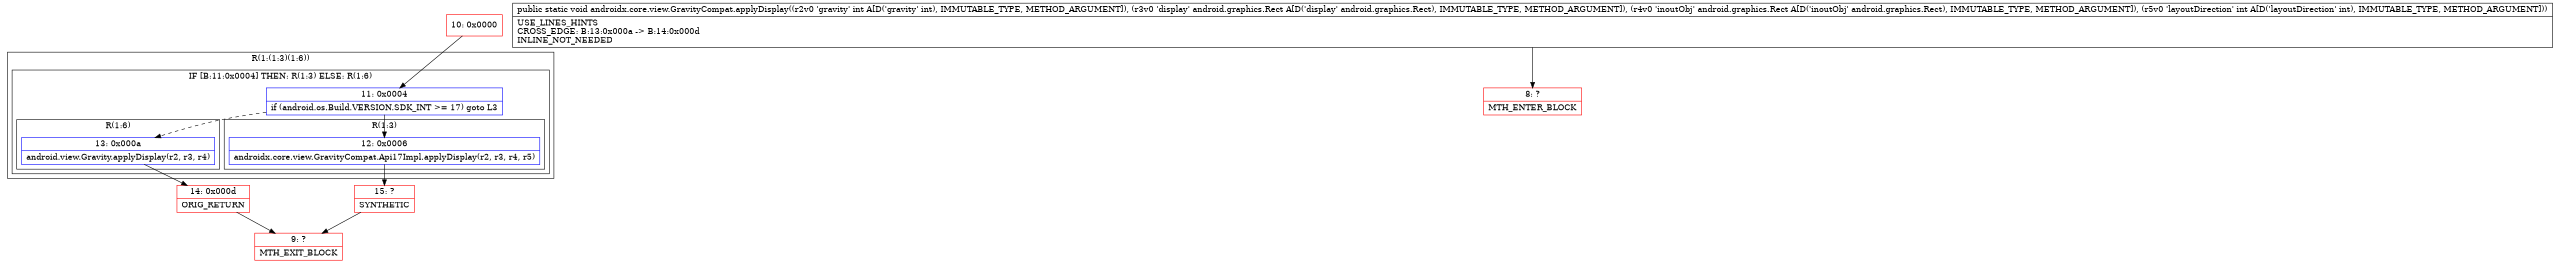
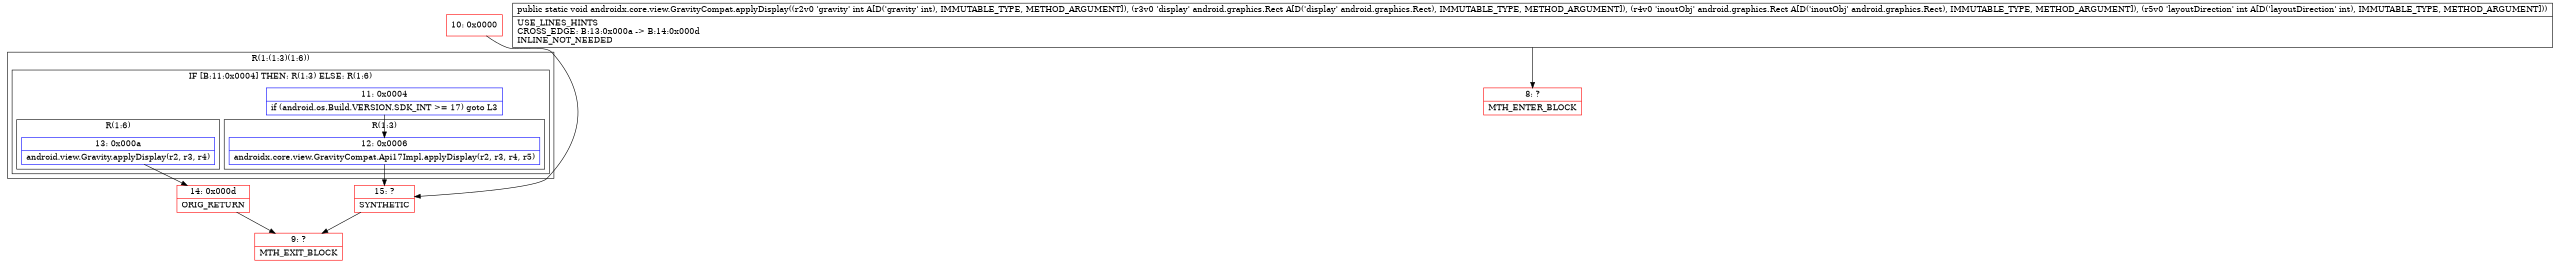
(433, 60) -> (570, 145)
(205, 123) -> none
